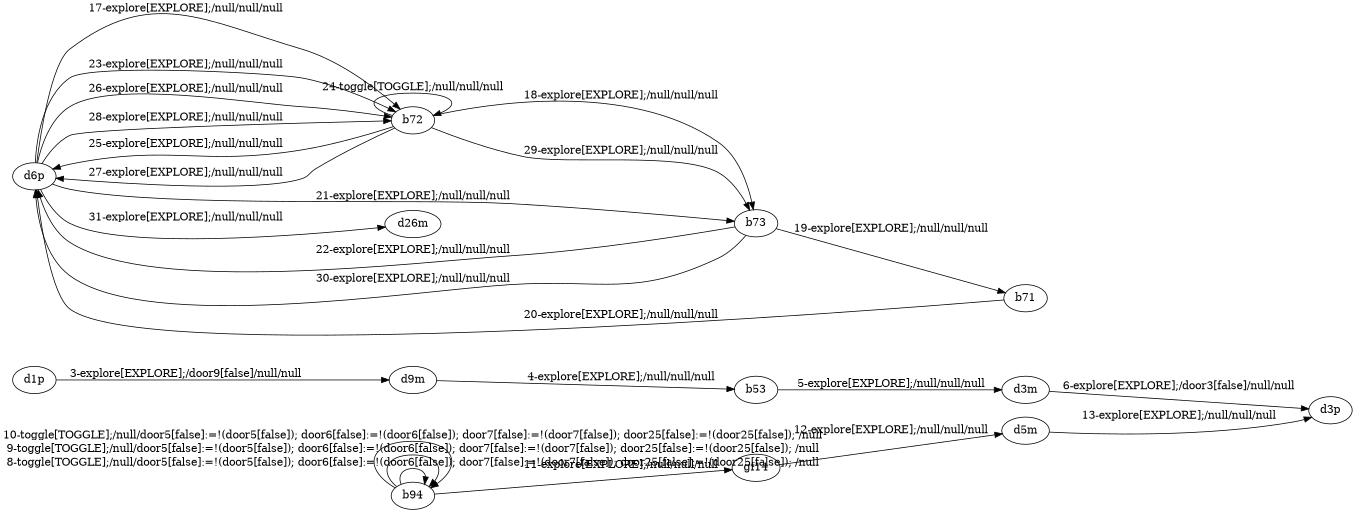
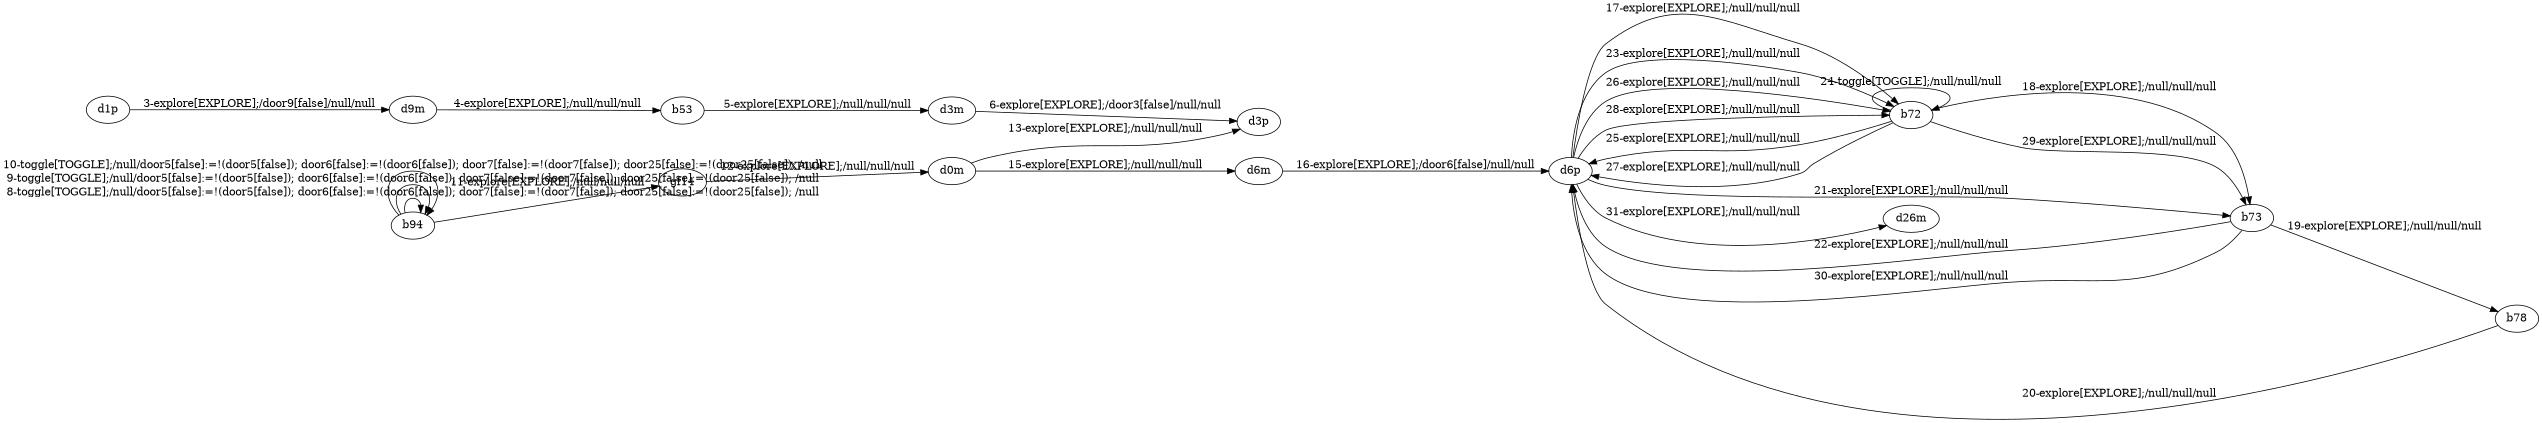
none -> (1259, 171)
(1026, 298) -> (2517, 319)
(1026, 431) -> (952, 171)
